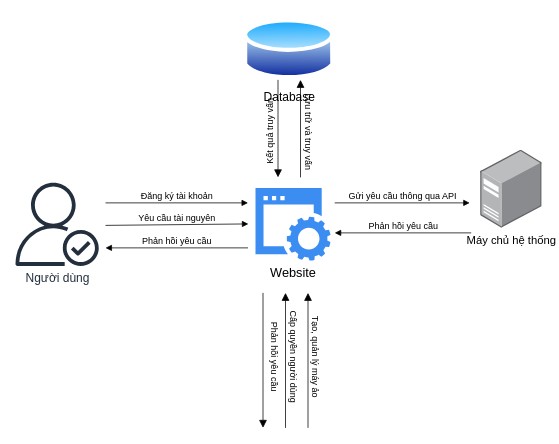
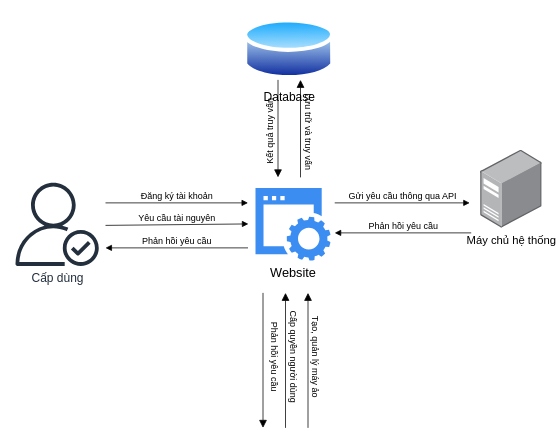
(58, 277) -> (58, 277)
